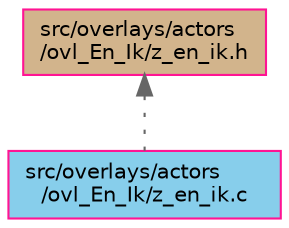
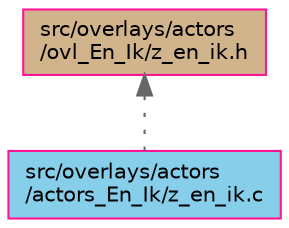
(145, 185) -> (145, 185)
